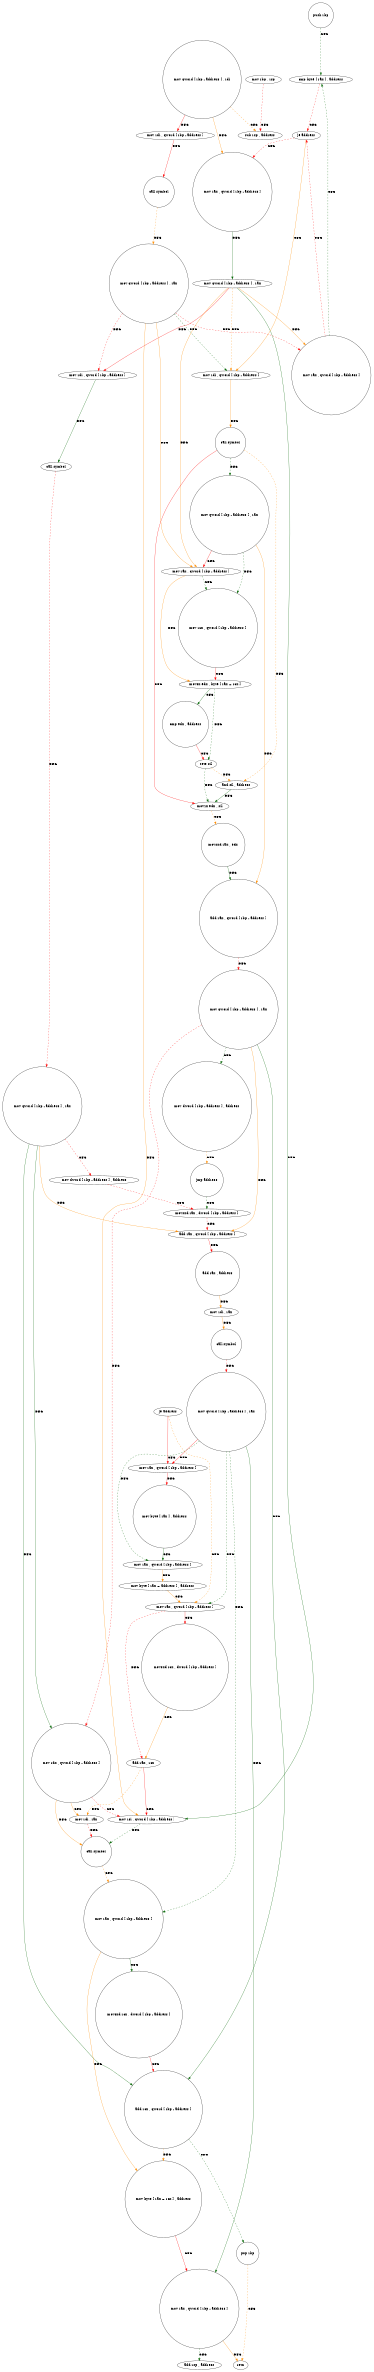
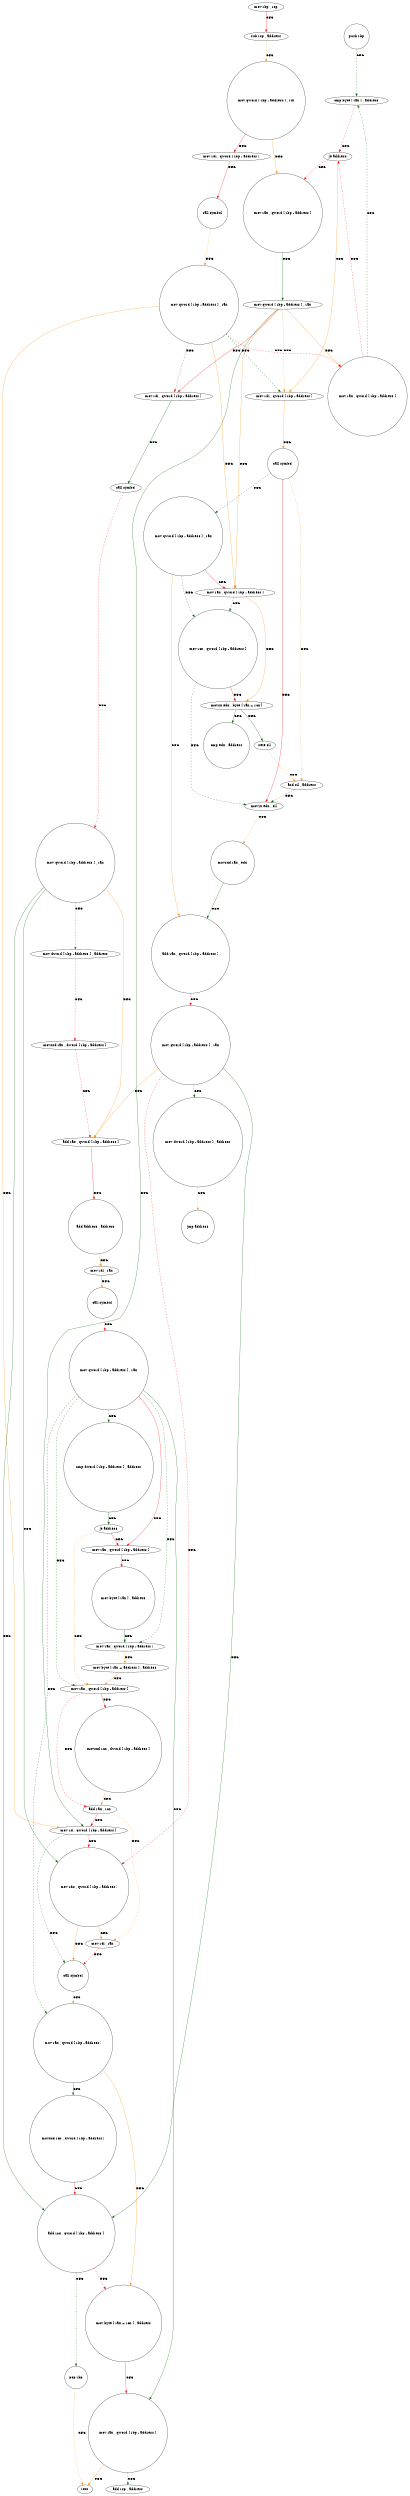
(262, 106) -> (266, 21)
(242, 118) -> (266, 50)
(220, 674) -> (238, 695)
(213, 723) -> (253, 723)
(199, 751) -> none
(227, 775) -> (294, 775)
(204, 784) -> (191, 763)
(224, 795) -> (284, 795)
(207, 1202) -> none
(218, 1273) -> (96, 1227)
none -> (109, 1467)
(103, 1808) -> (89, 1840)
(163, 2153) -> (99, 2278)
